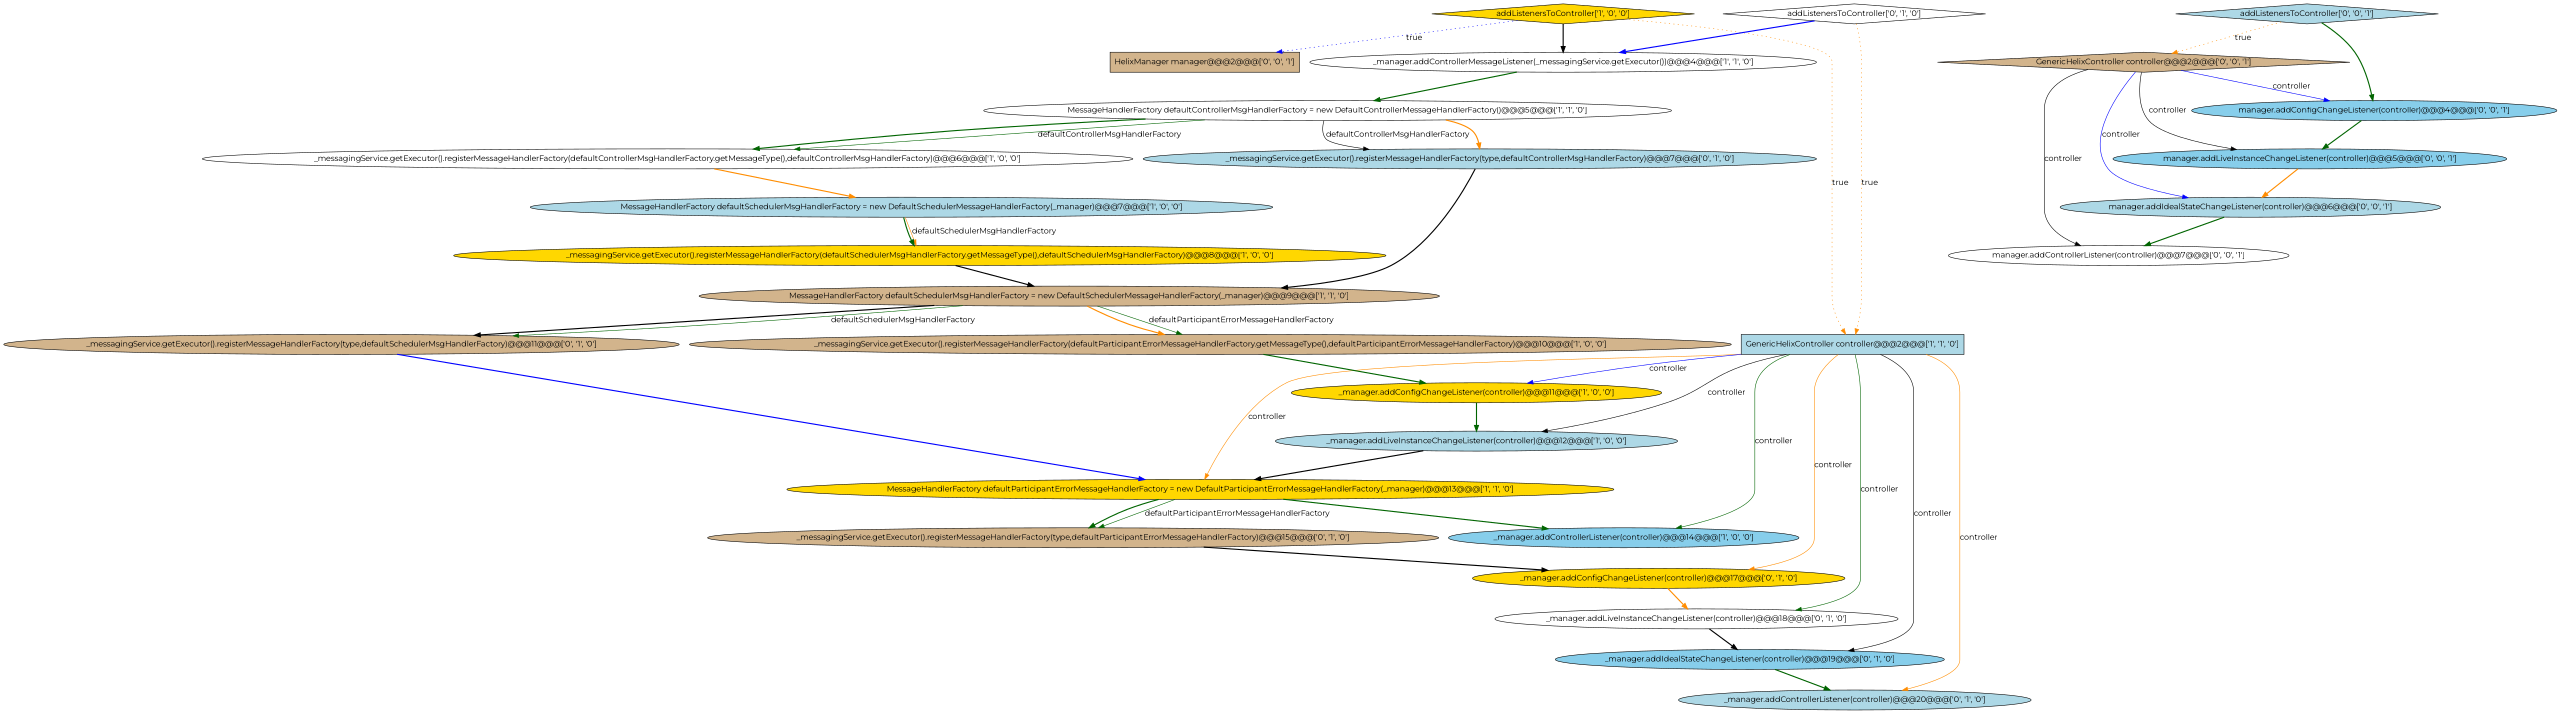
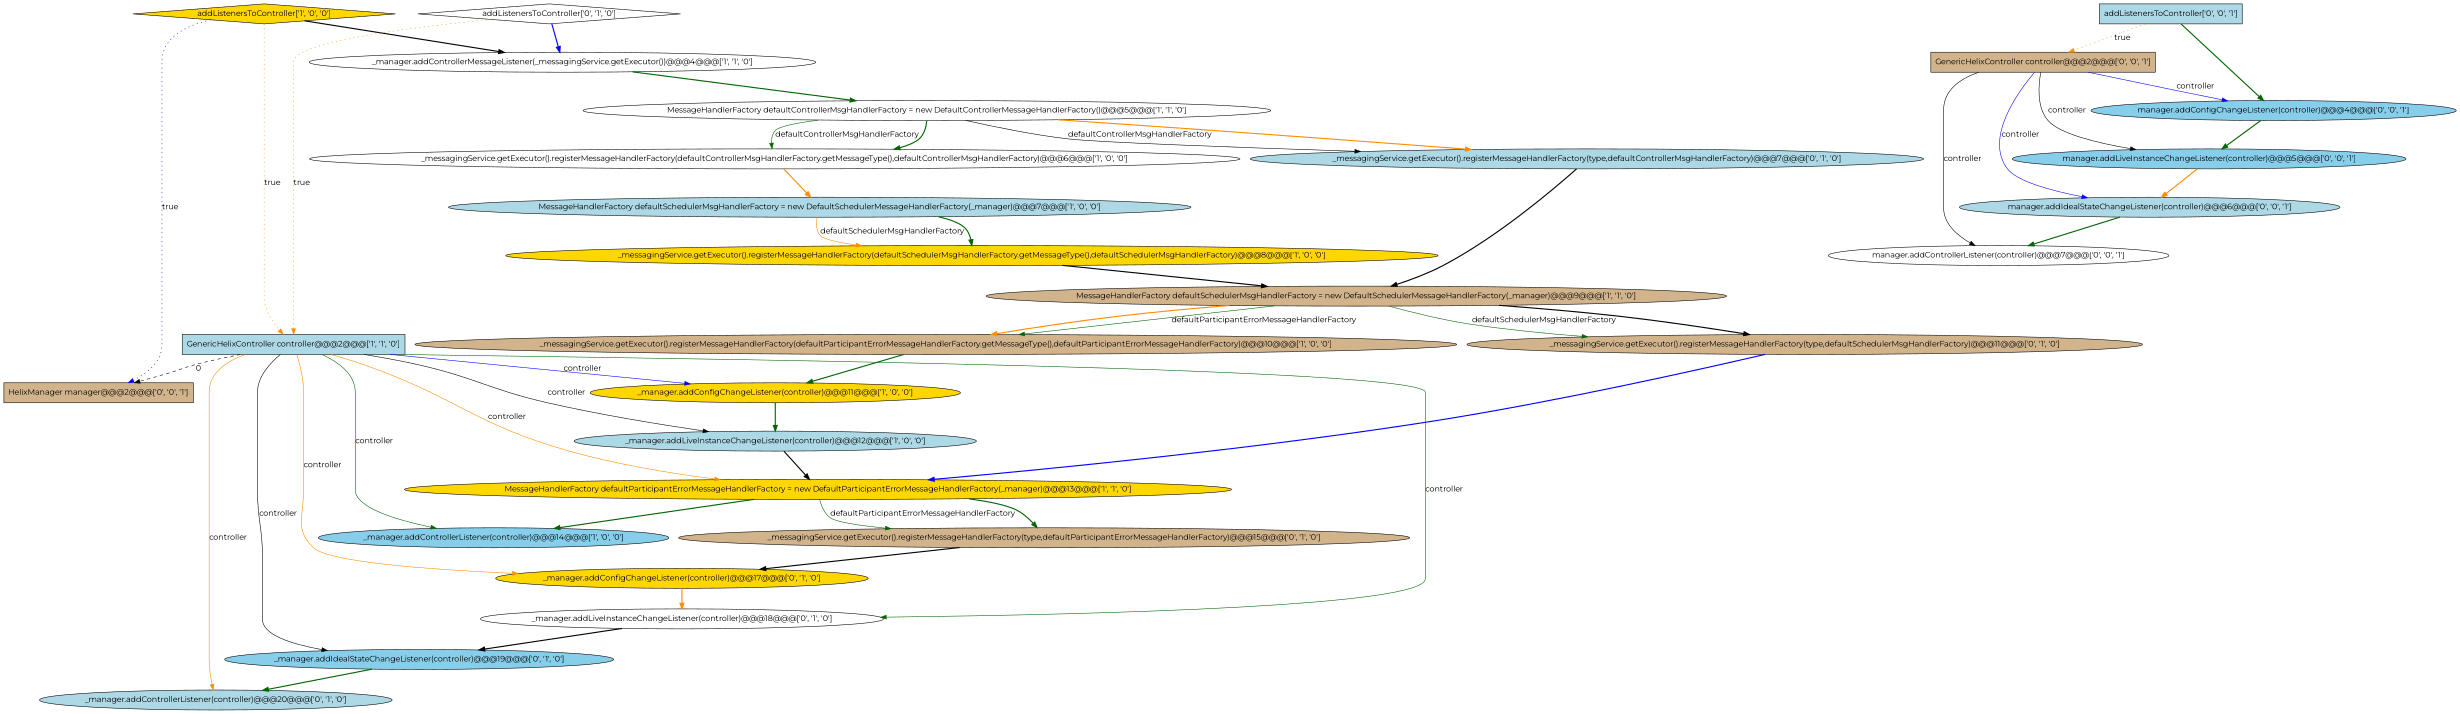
(2307, 14) -> (2171, 14)
(2144, 62) -> (2043, 62)
none -> (190, 366)
